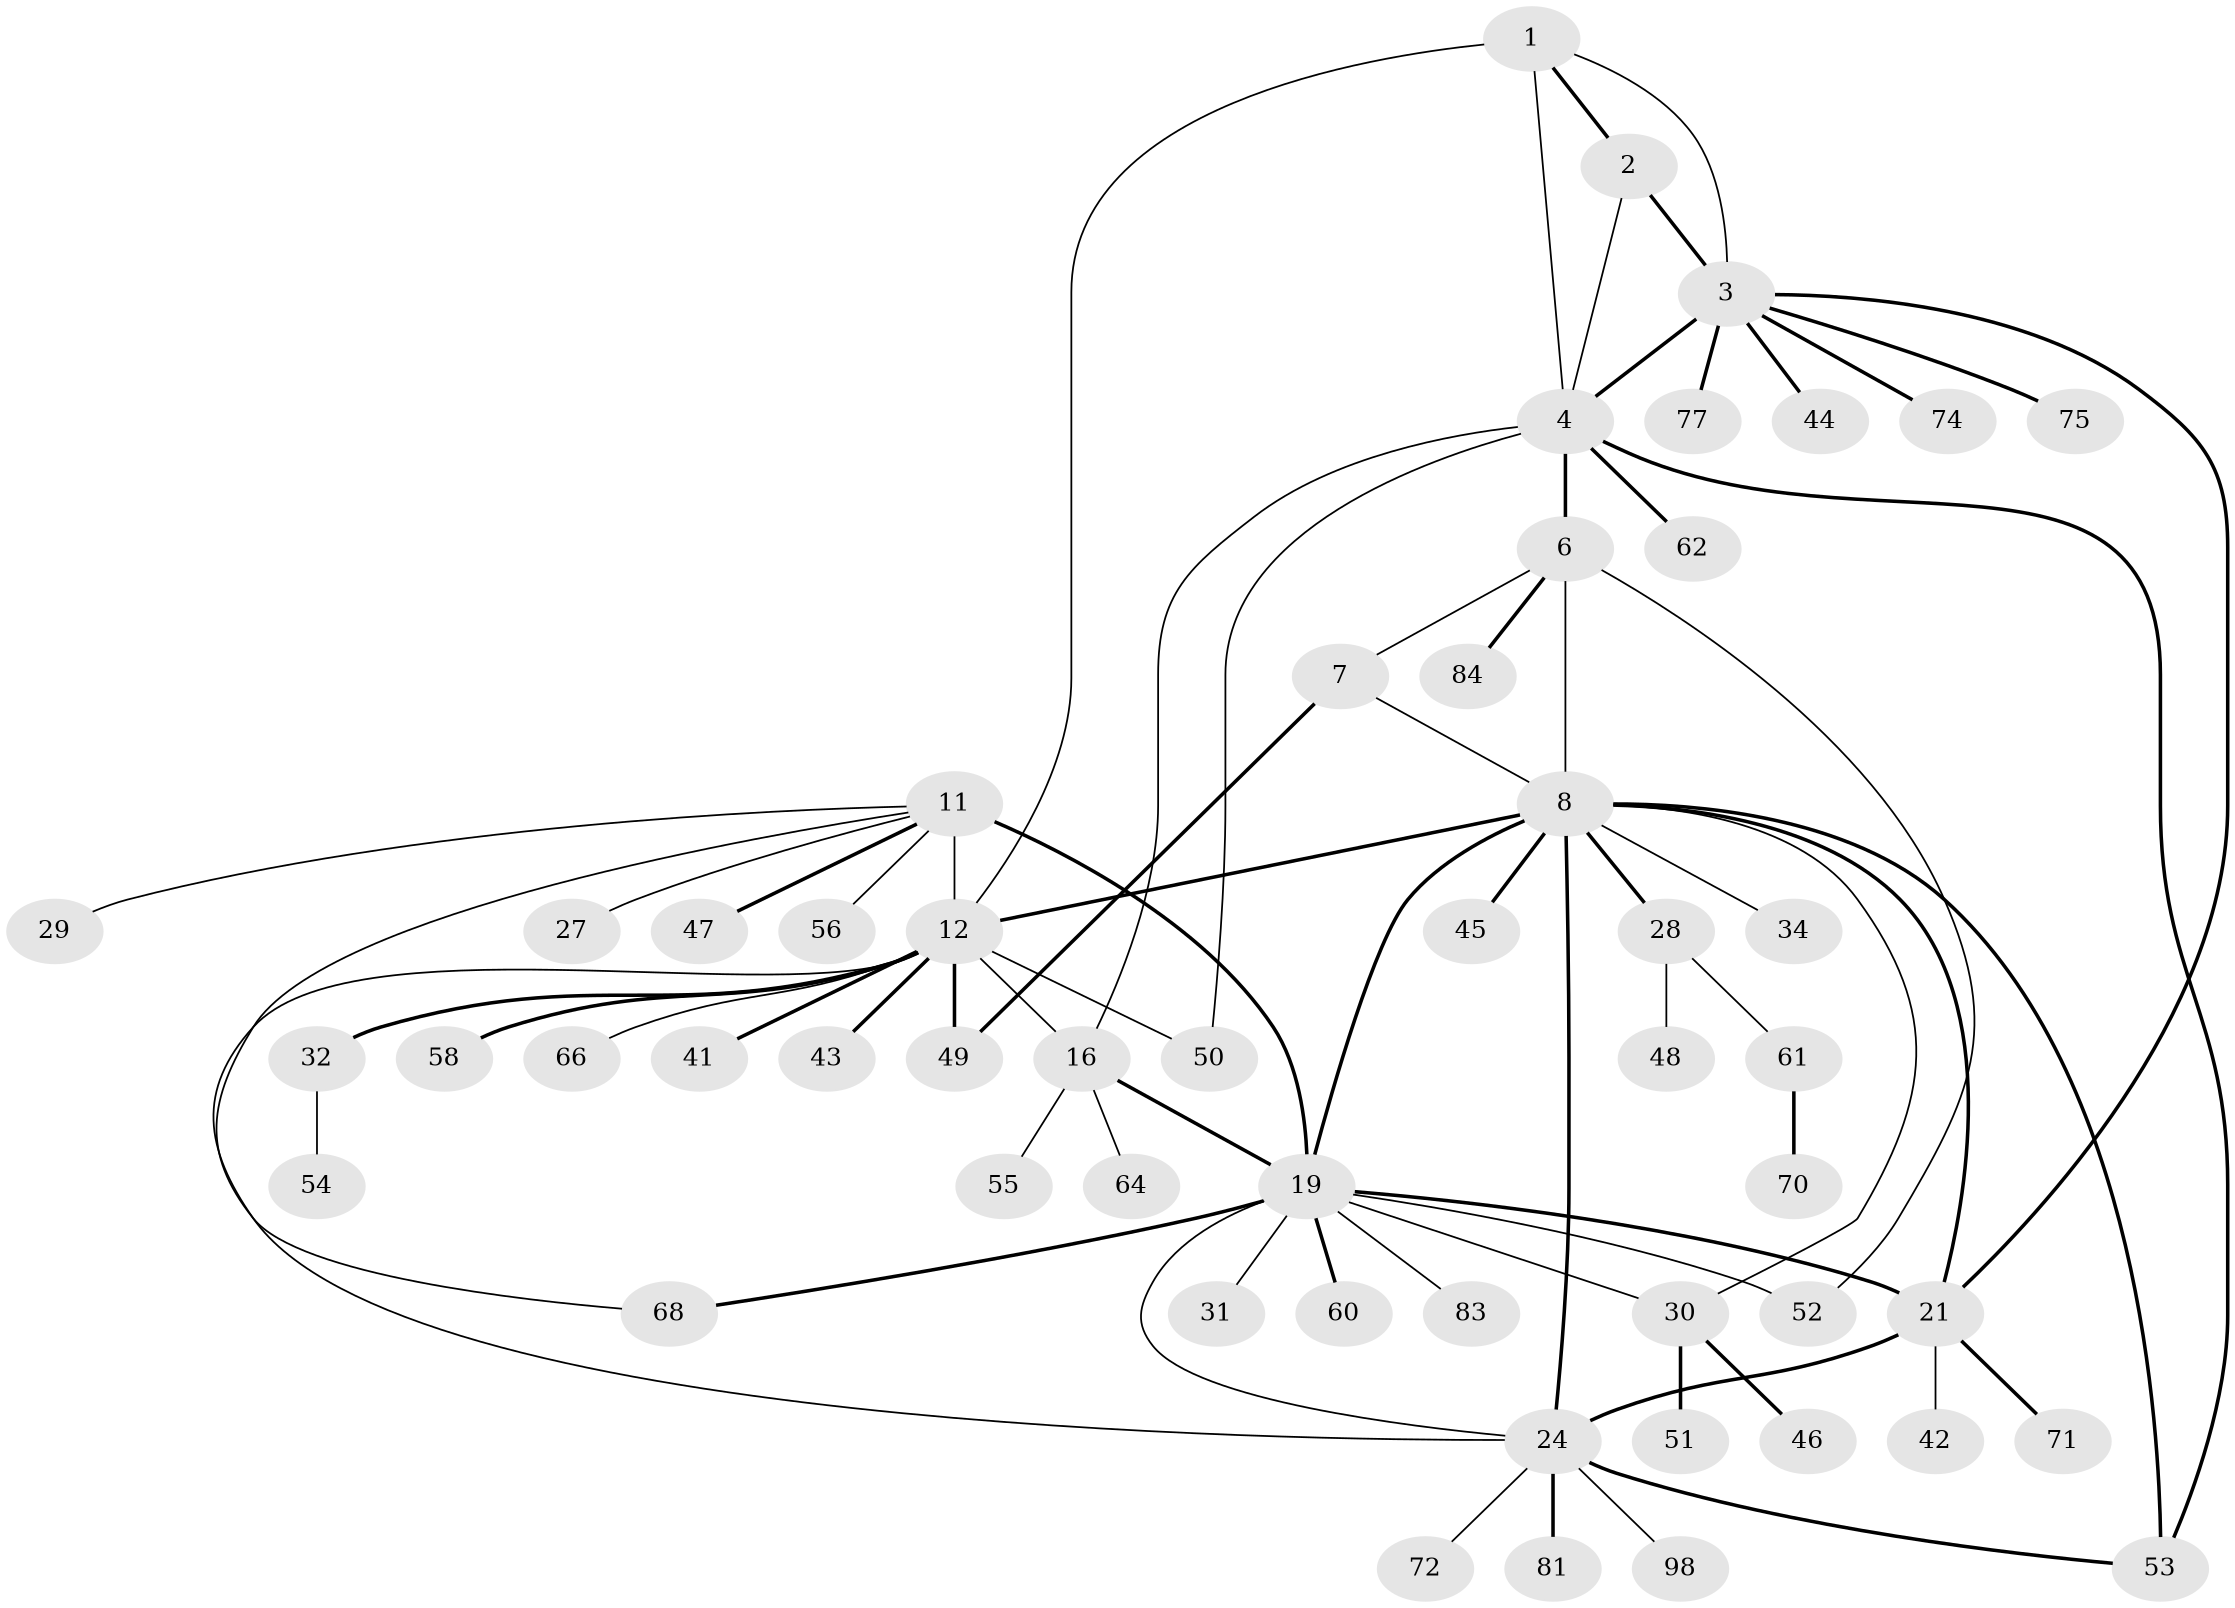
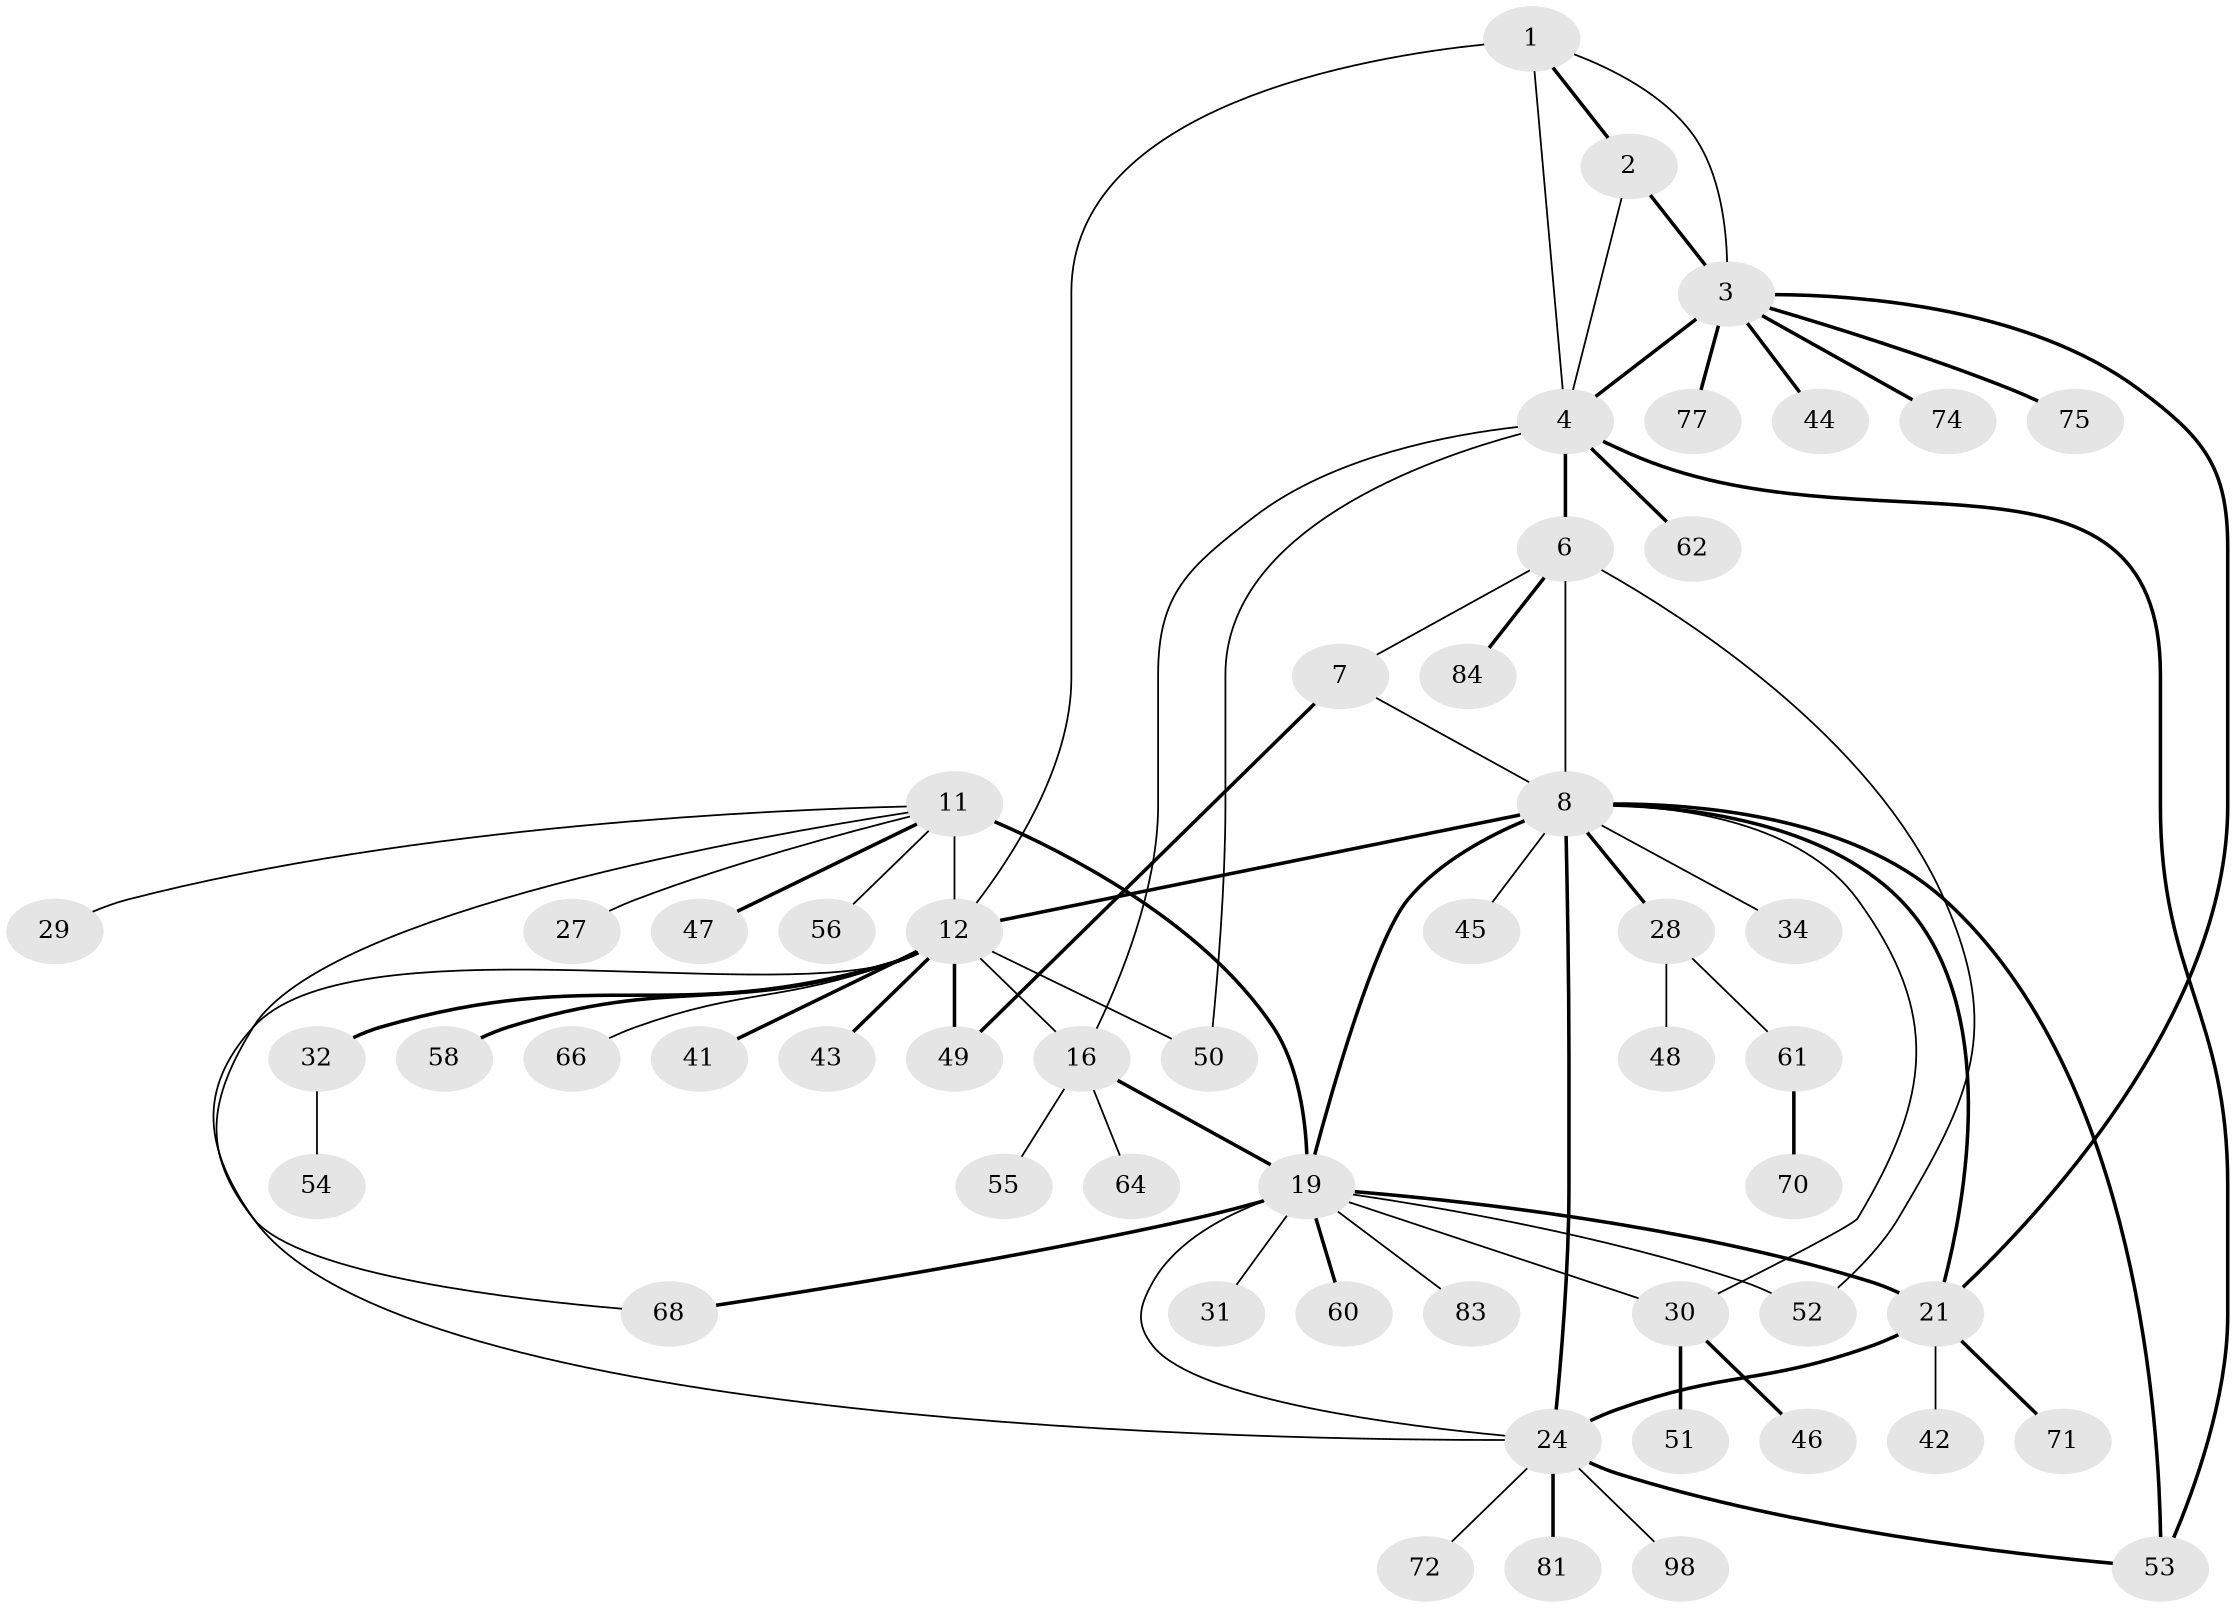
(1518, 868) -> (1518, 868)
